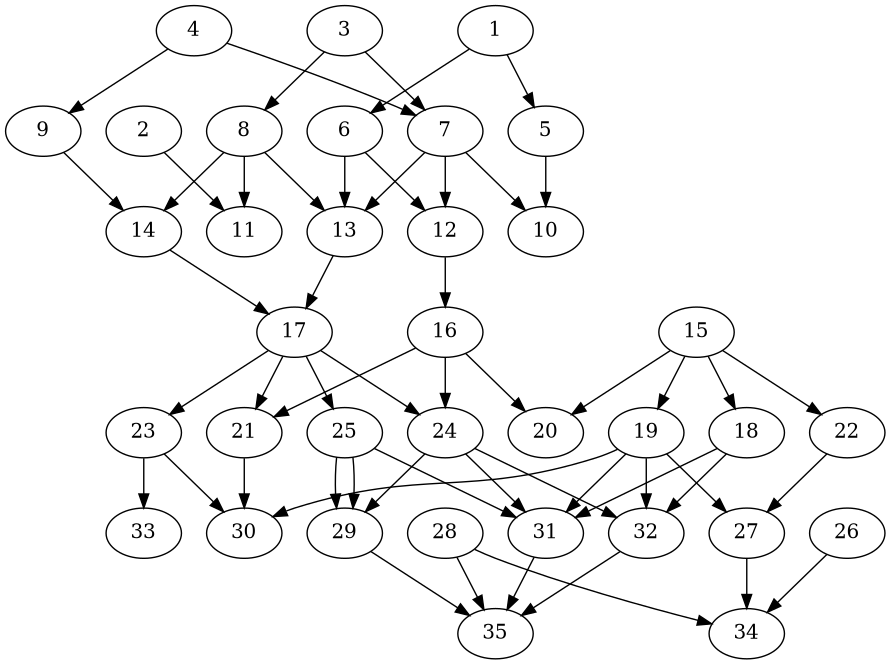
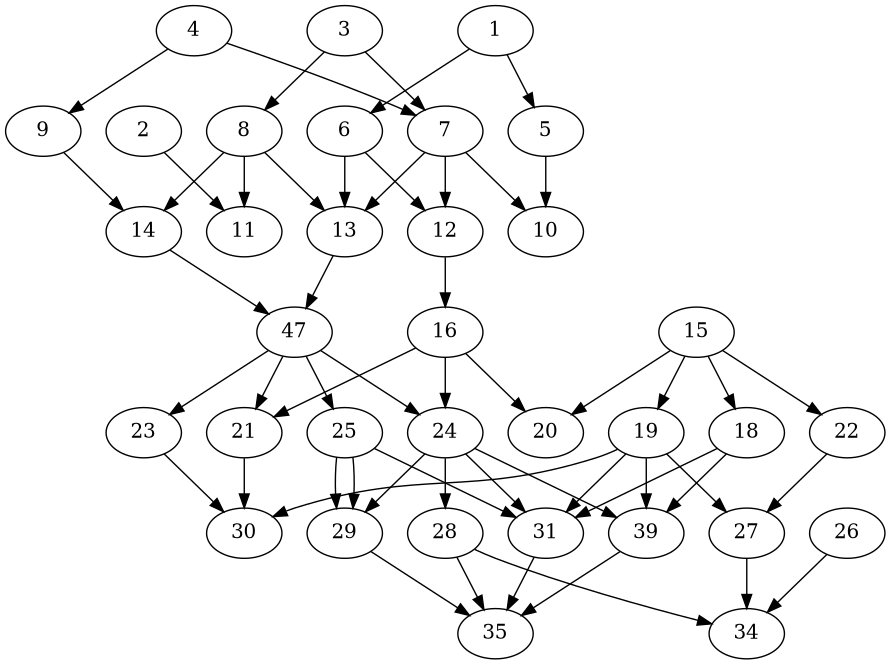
(295, 332) -> (295, 332)
none -> (445, 473)
(144, 533) -> none
(646, 533) -> (646, 533)
